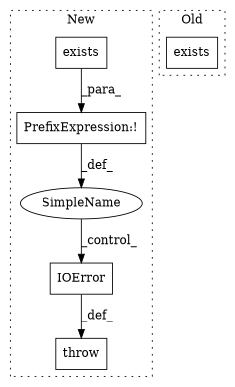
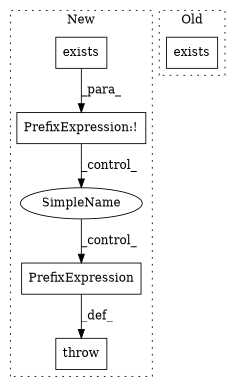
(97, 166) -> (109, 166)
(81, 279) -> (81, 279)
